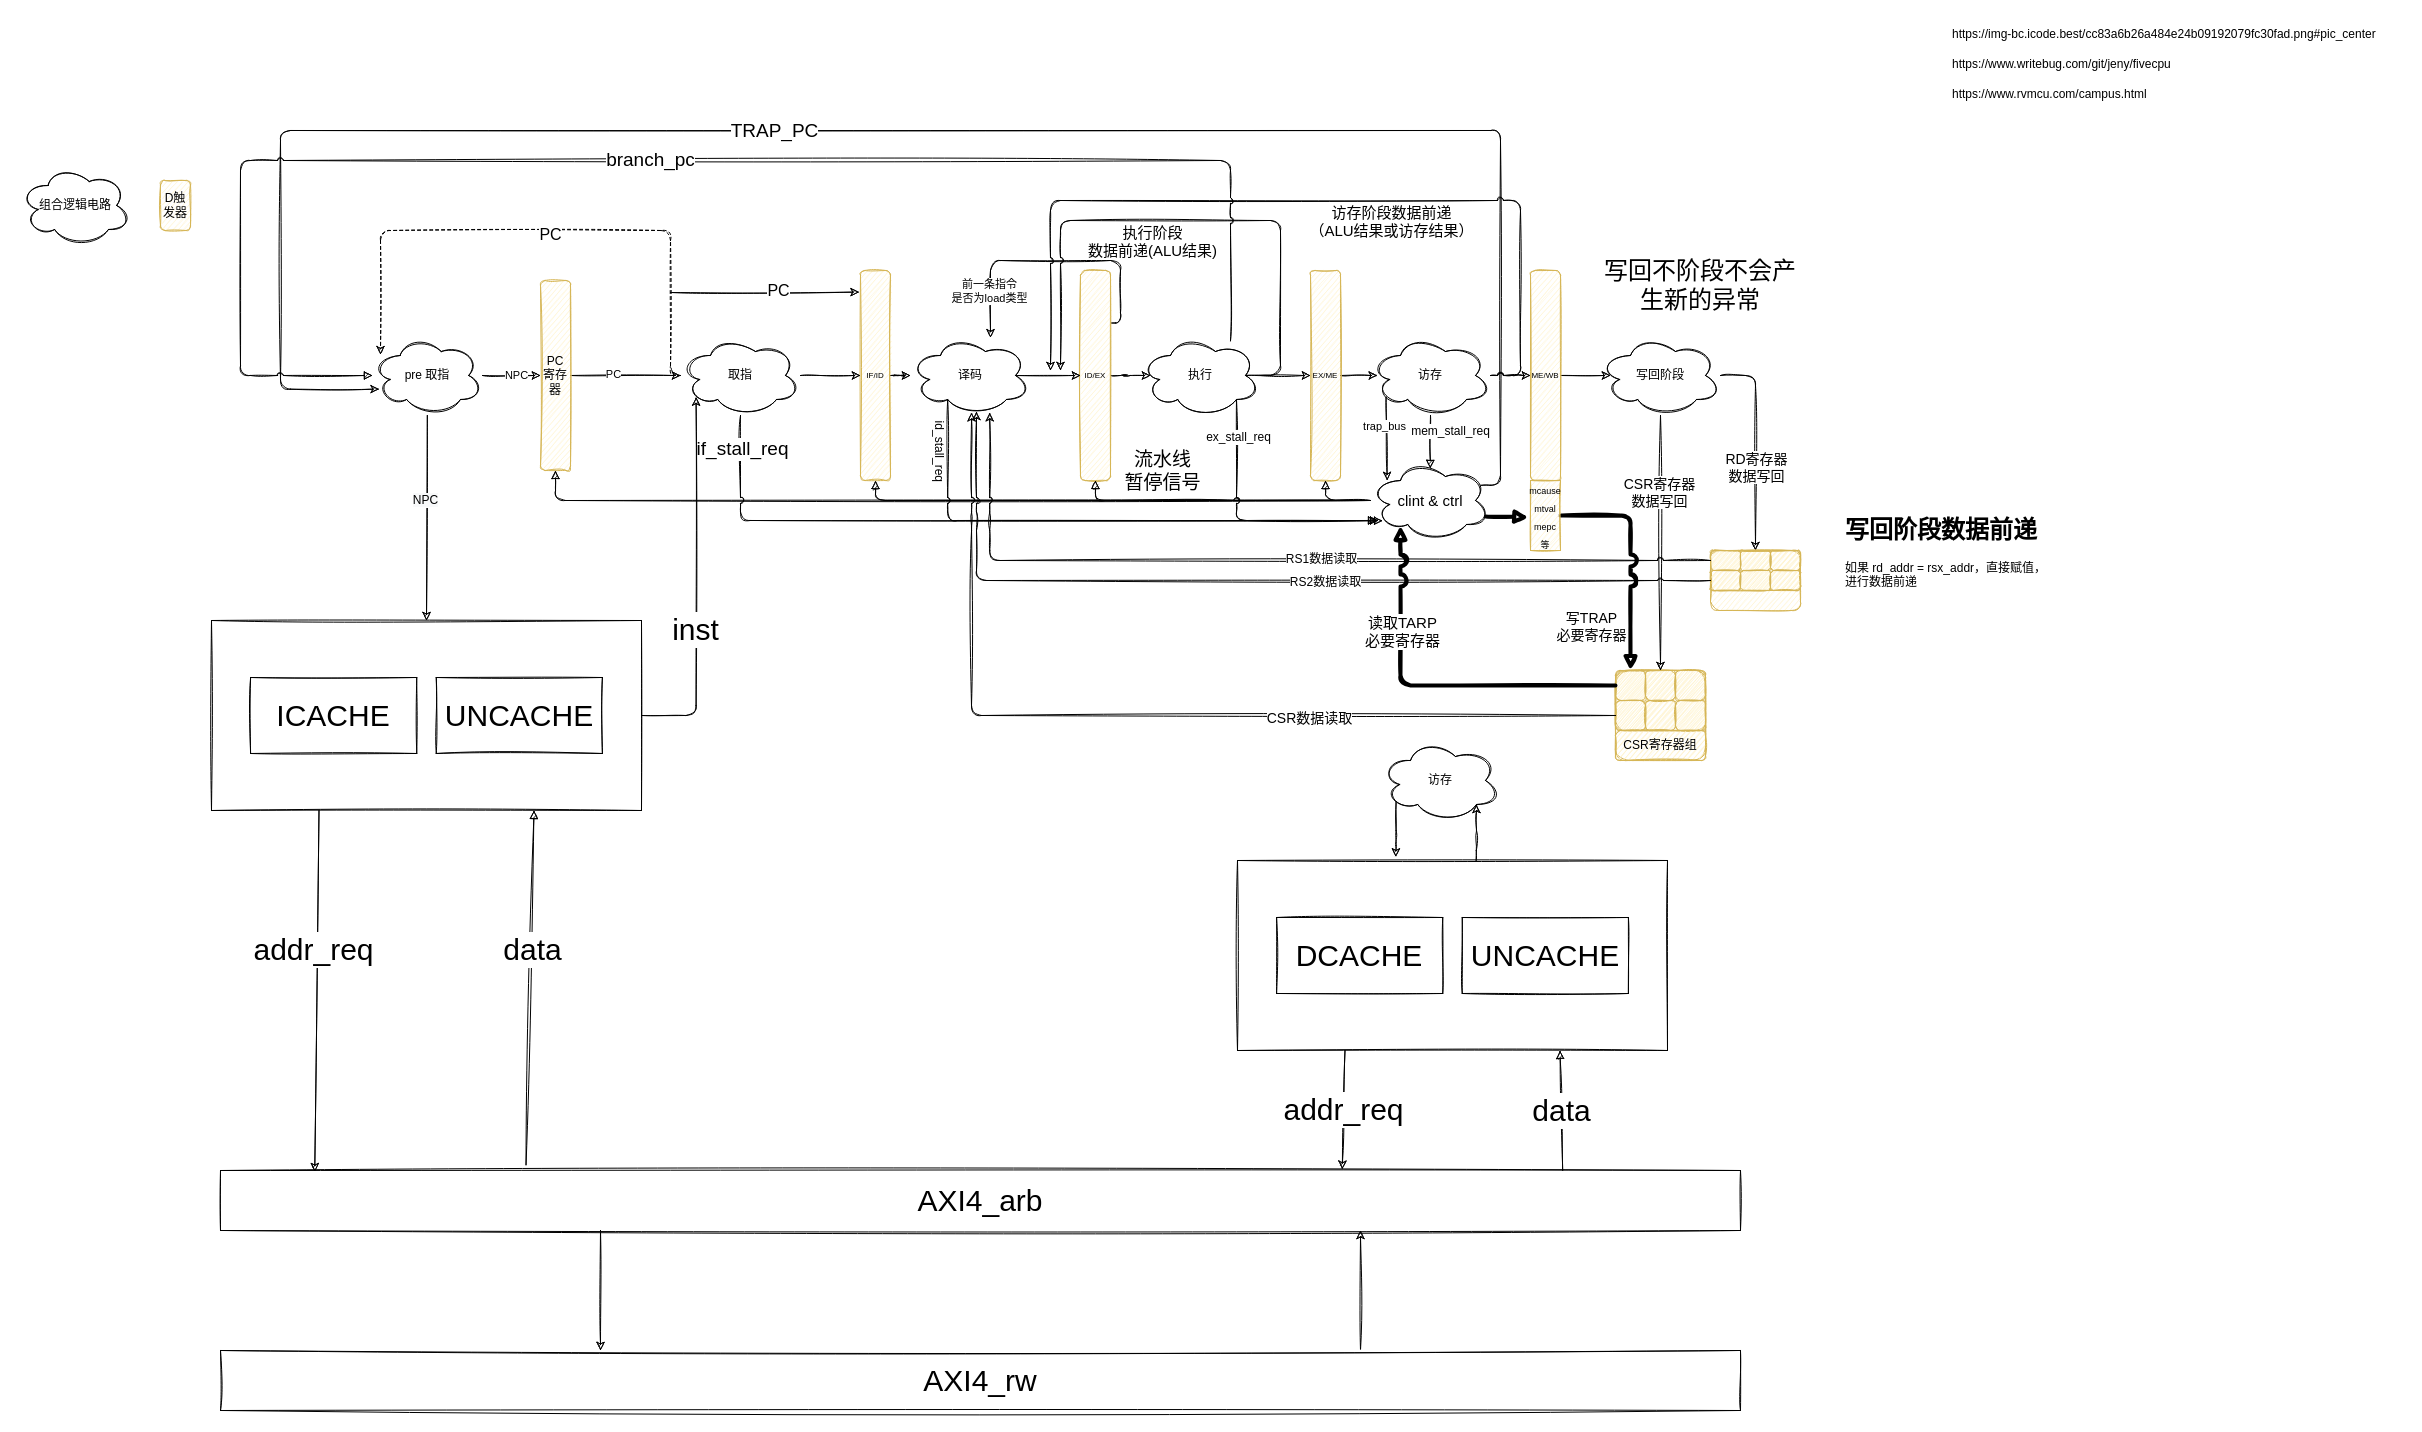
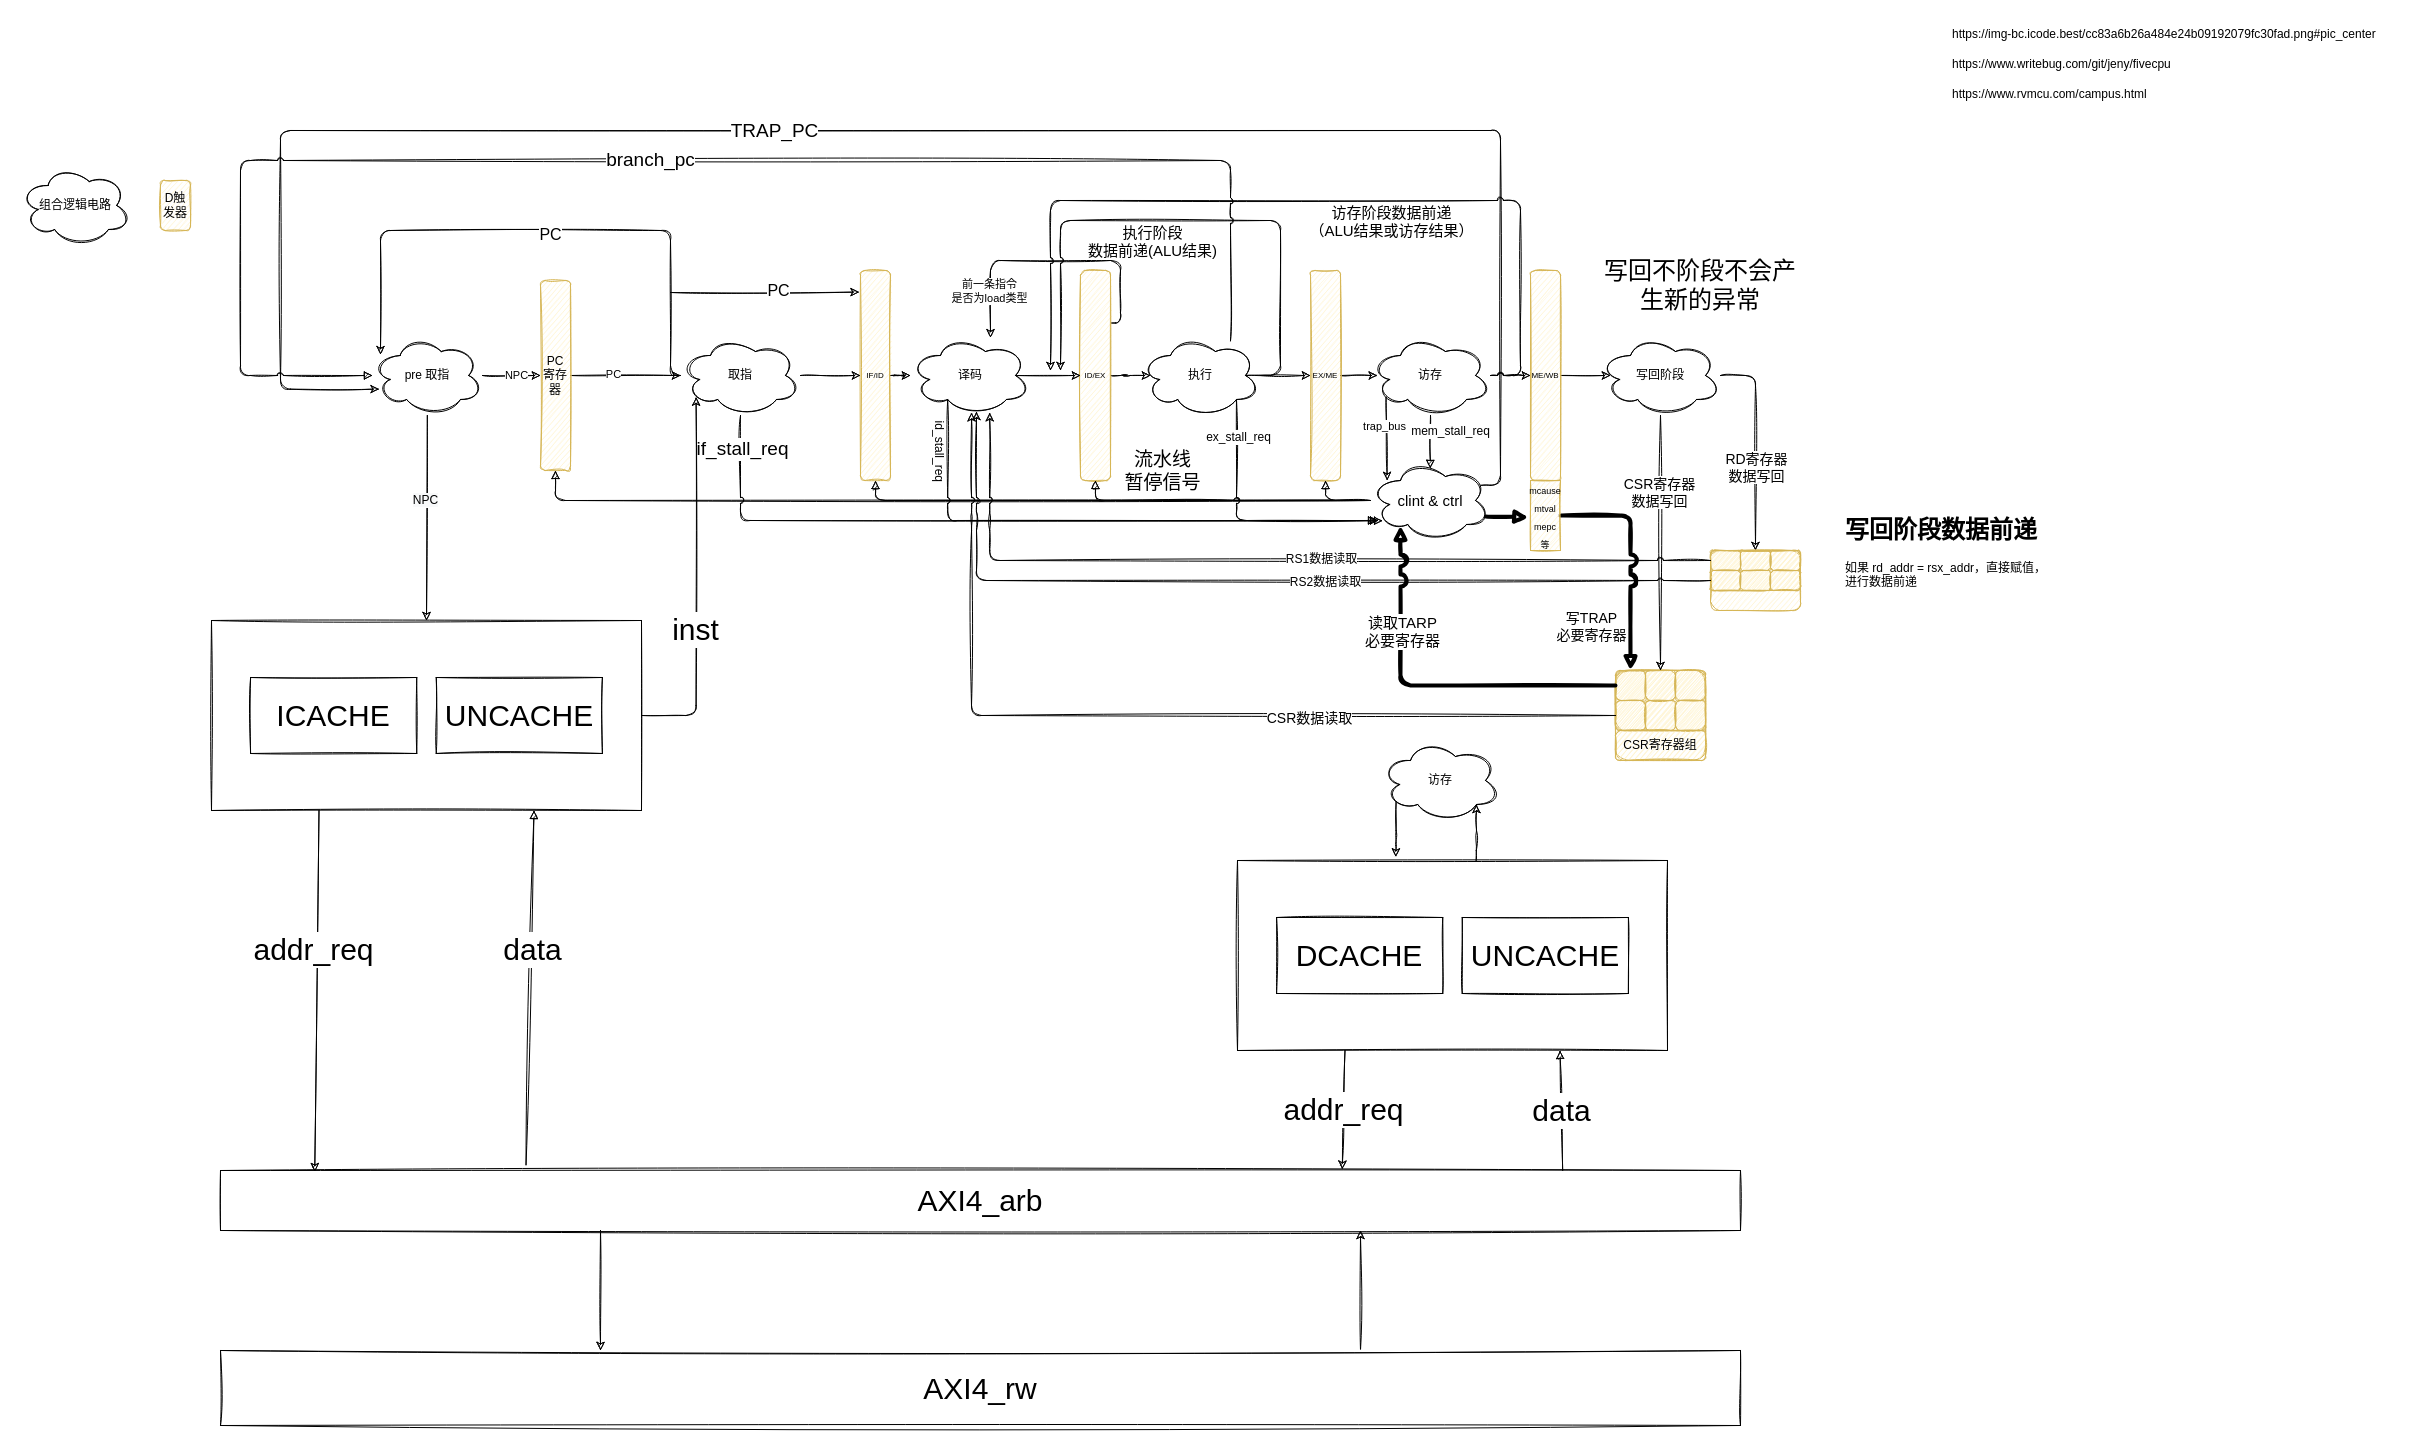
(407, 231) -> (407, 231)
(981, 1381) -> (981, 1388)
